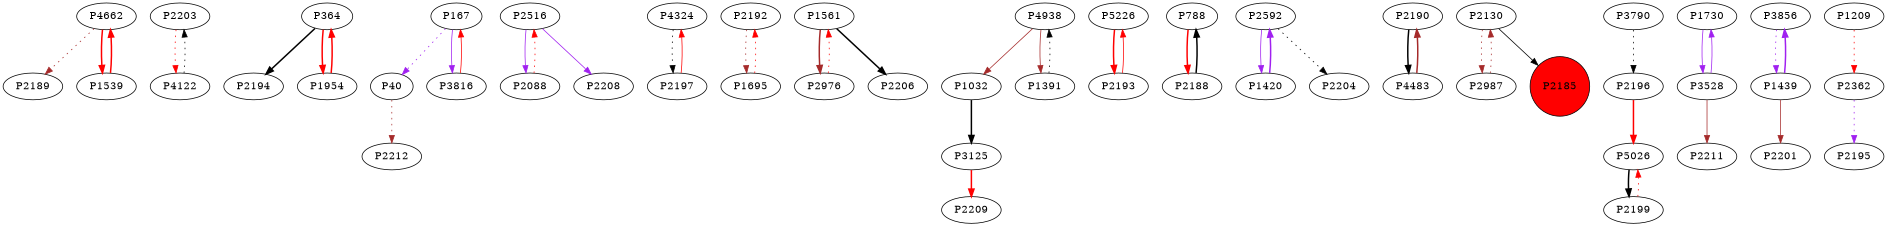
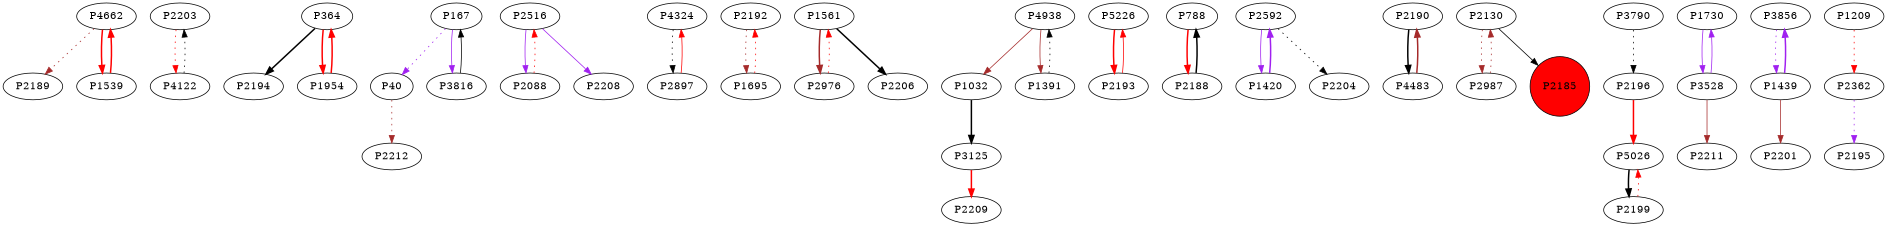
(461, 55) -> (461, 55)
(677, 86) -> (677, 86)
